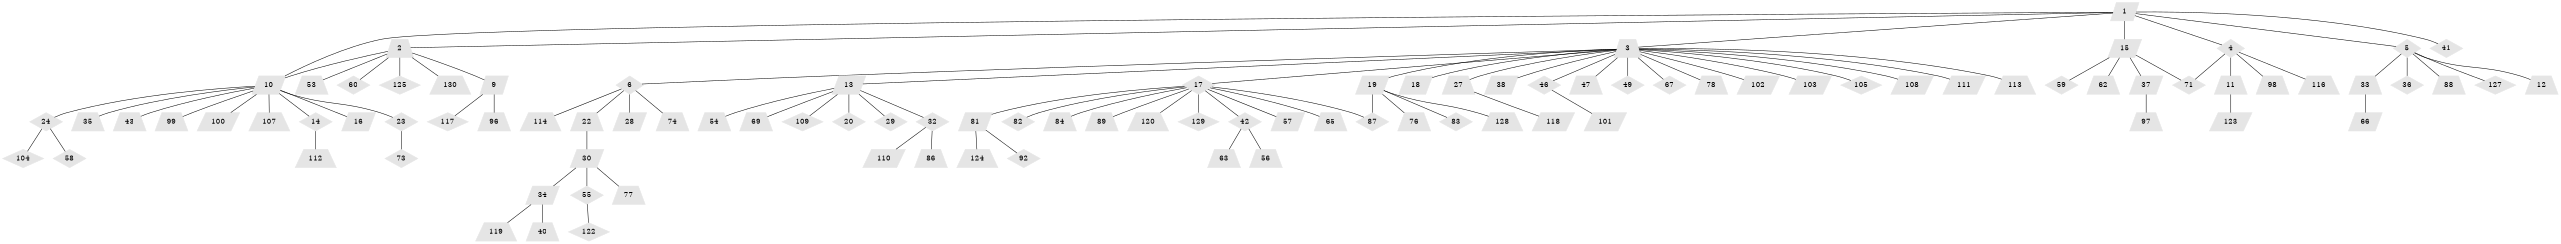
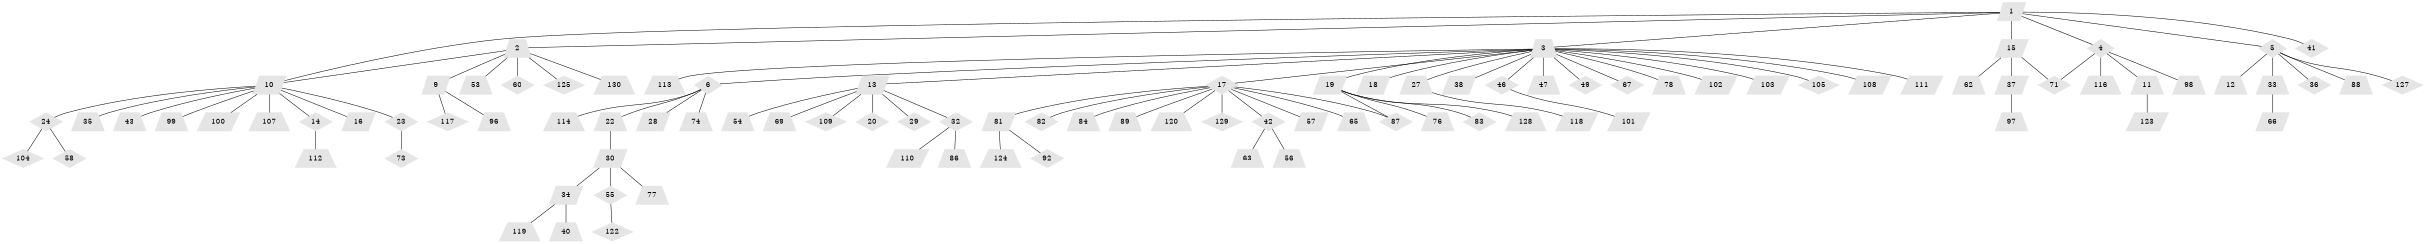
(2062, 85) -> none
